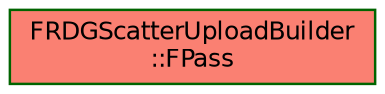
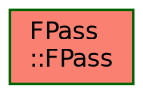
(193, 47) -> (72, 47)
